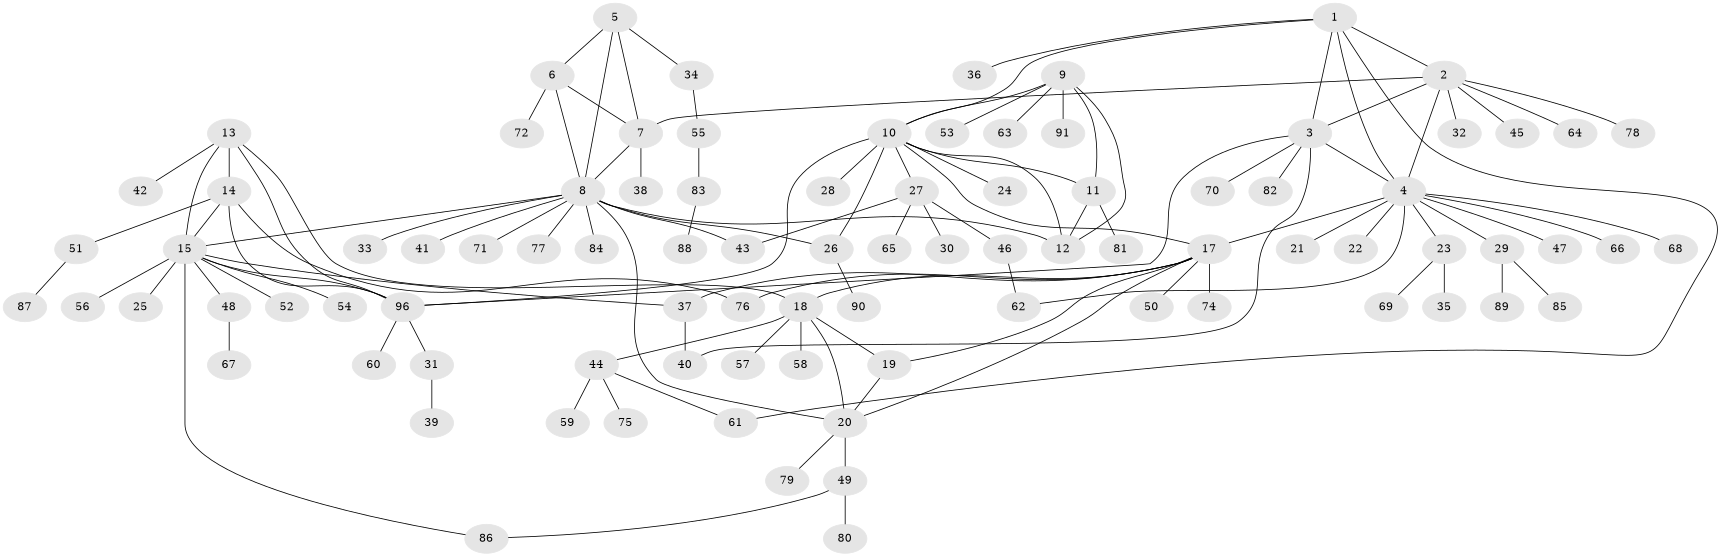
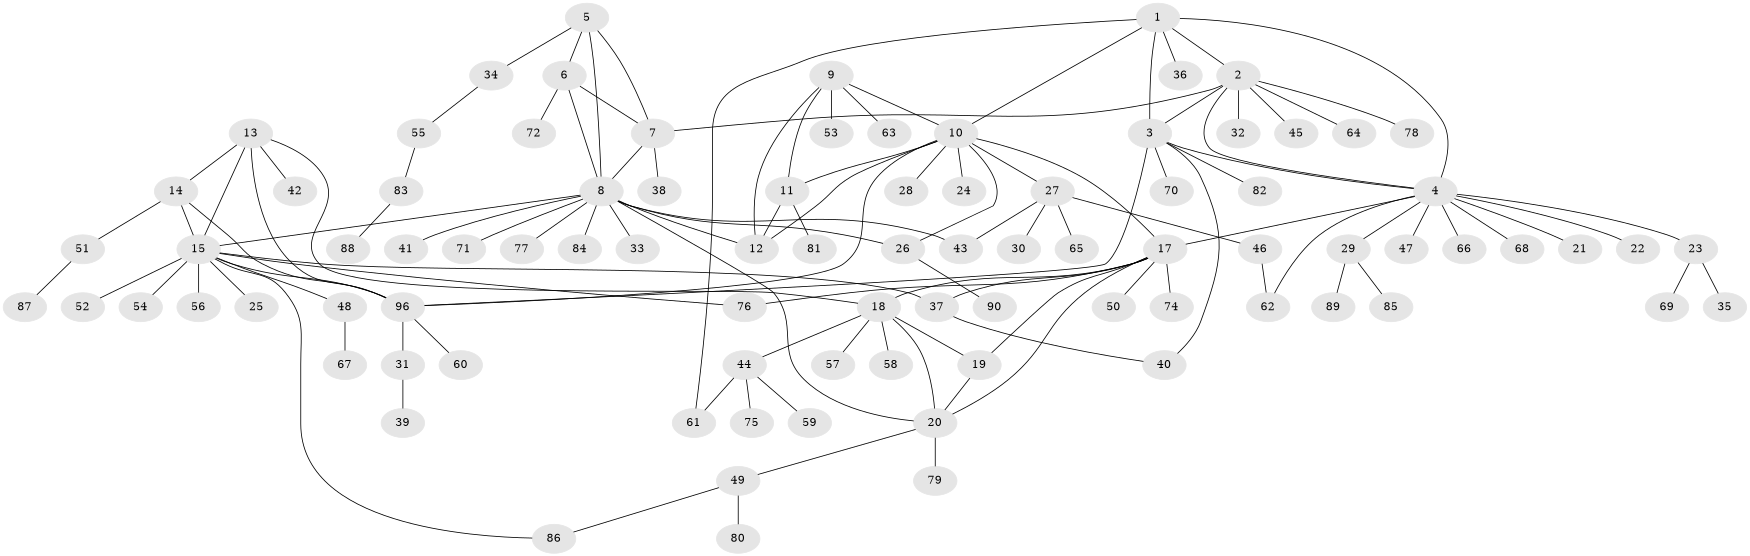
(1063, 133) -> none
(419, 291) -> (471, 283)
